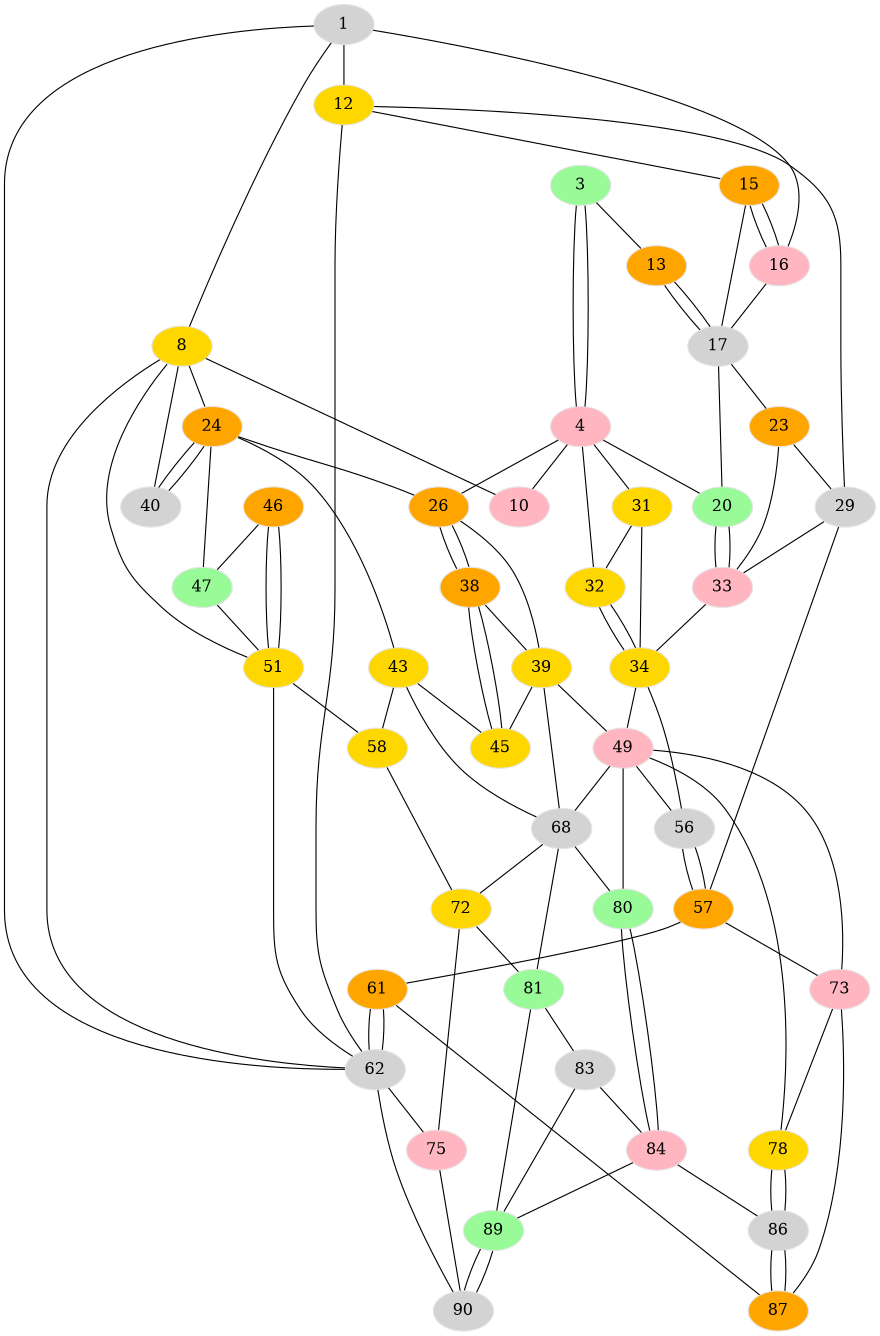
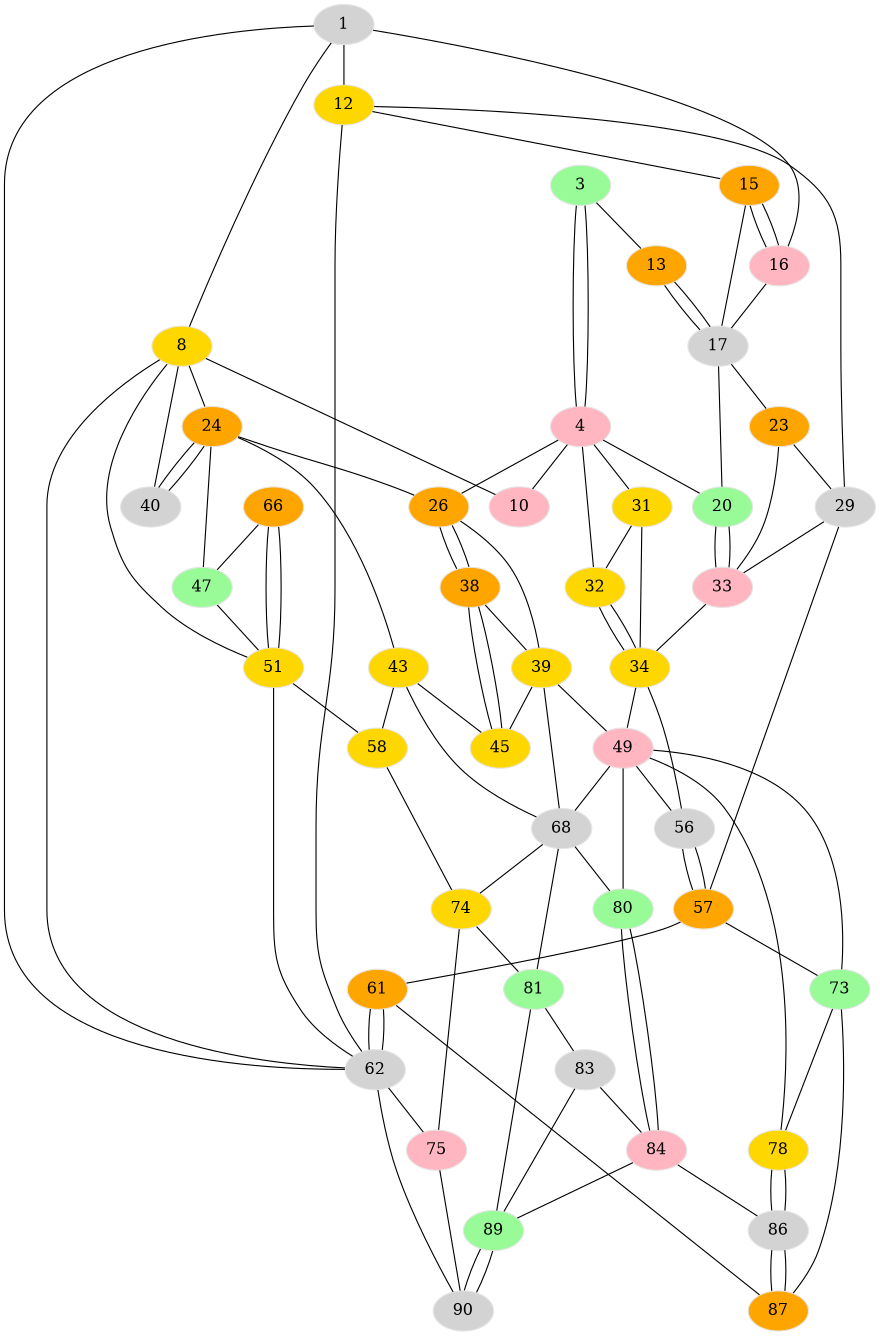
(274, 507) -> (274, 507)
(461, 909) -> (461, 909)
(840, 989) -> (840, 989)
